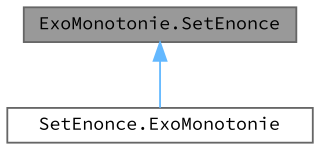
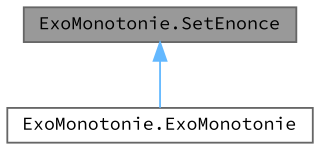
(160, 125) -> (160, 125)
